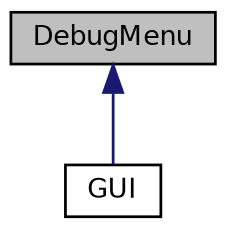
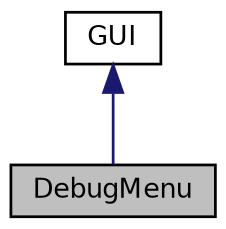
(113, 129) -> (113, 129)
